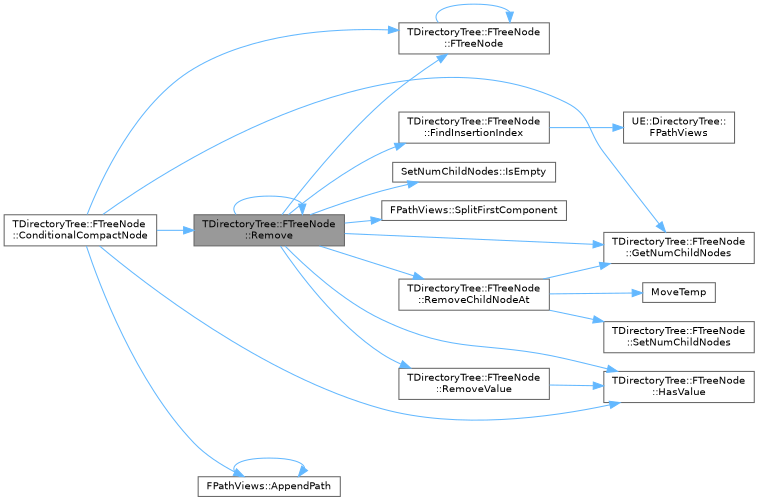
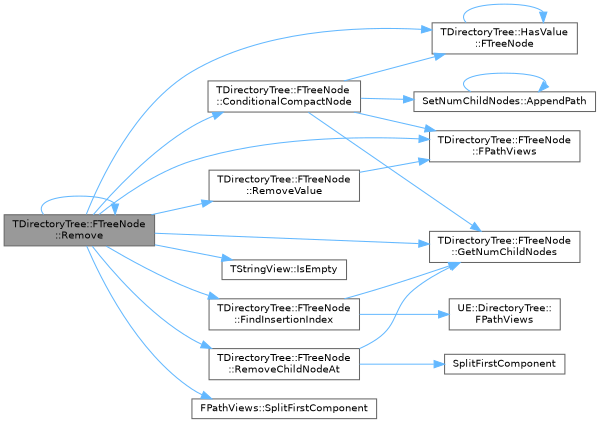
(474, 38) -> (505, 38)
(474, 172) -> (284, 270)
(170, 230) -> (148, 159)
none -> (397, 283)
(679, 293) -> (505, 364)
(679, 337) -> none
(679, 387) -> (505, 146)
(269, 487) -> (505, 102)
